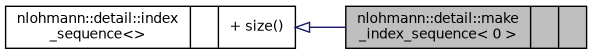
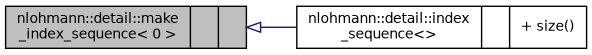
(328, 27) -> (279, 27)
